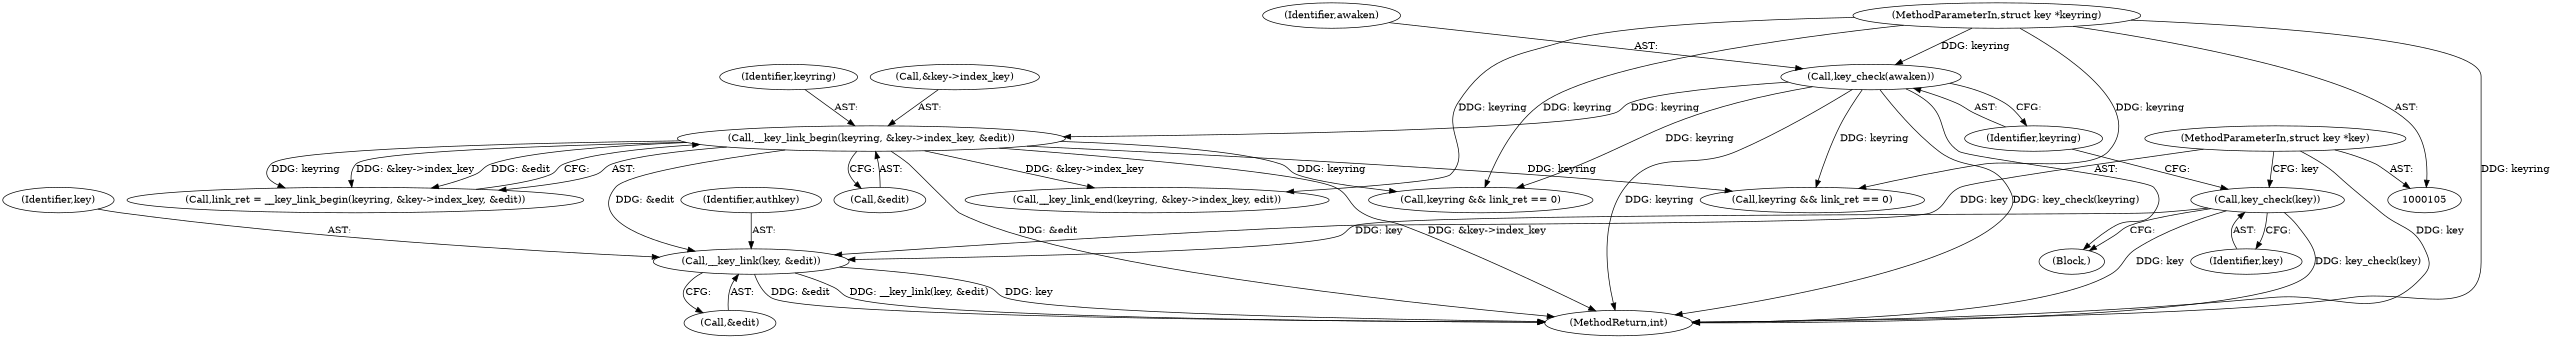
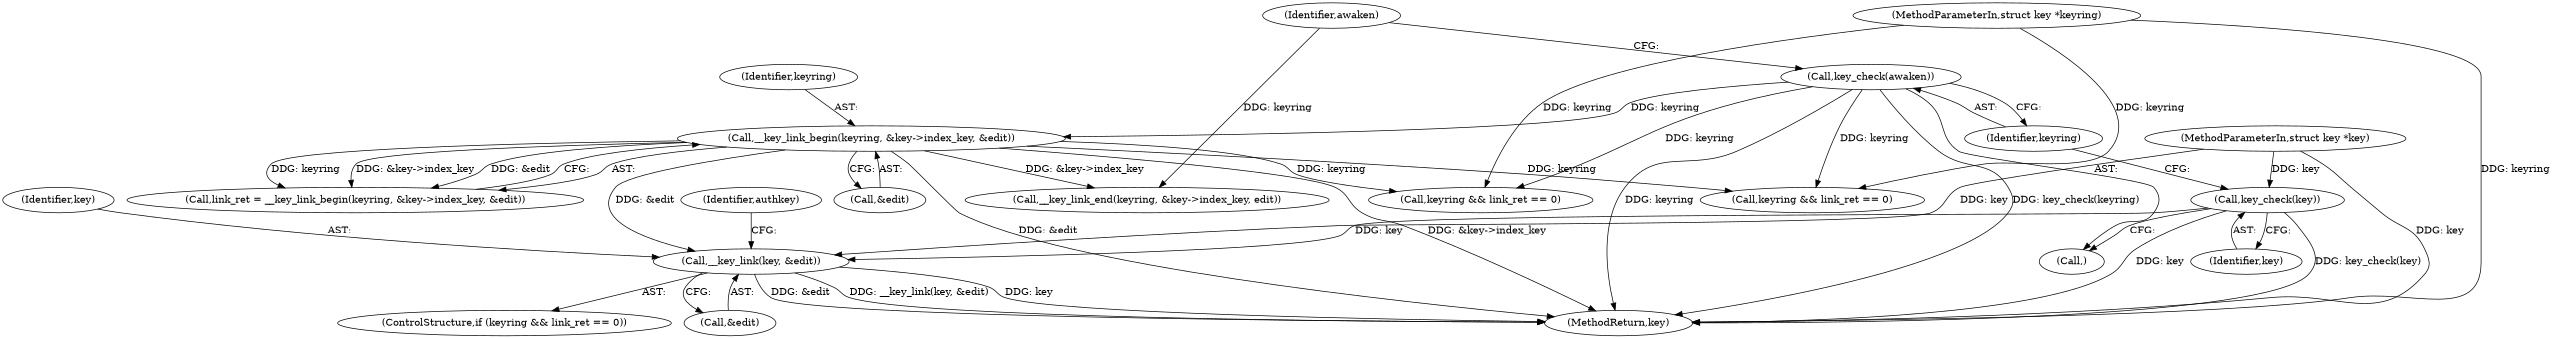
(1937, 45) -> none
(1648, 46) -> (1648, 46)
(1531, 51) -> (1242, 105)
(955, 77) -> none
(2296, 169) -> (2296, 169)
(2425, 200) -> none
(766, 231) -> (766, 231)
(2072, 262) -> (2072, 262)
none -> (505, 323)
(1619, 323) -> (1619, 323)
